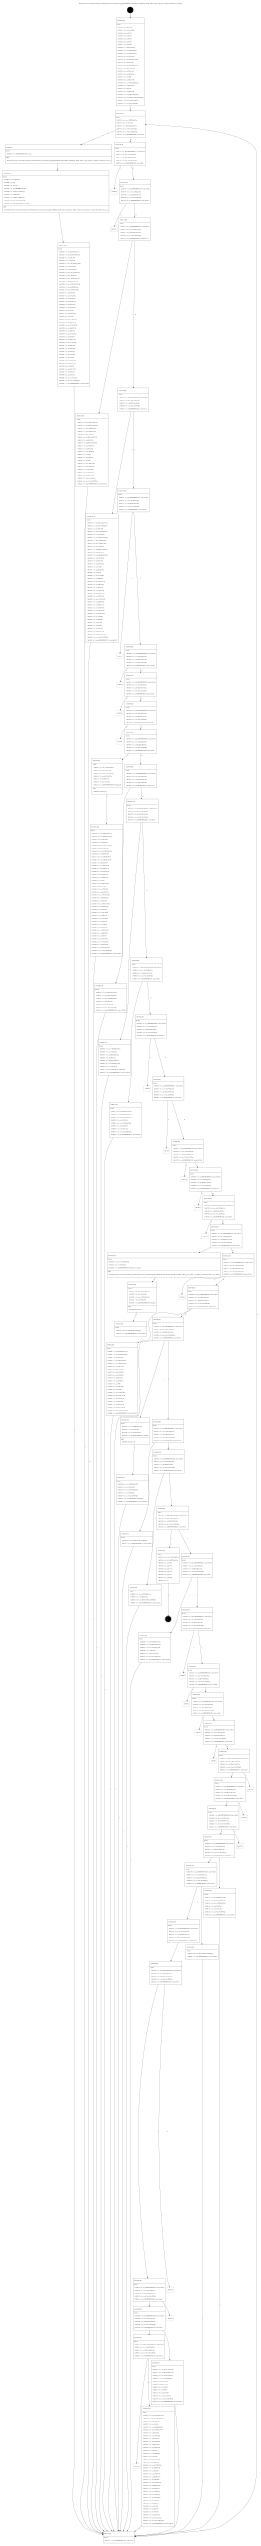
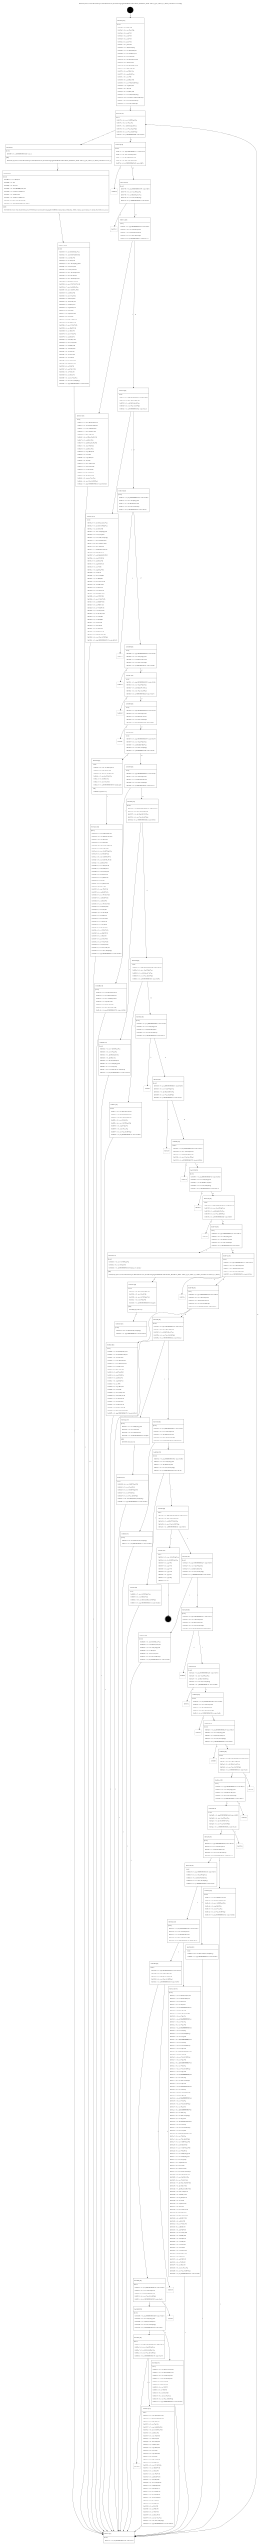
none -> (184, 2131)
